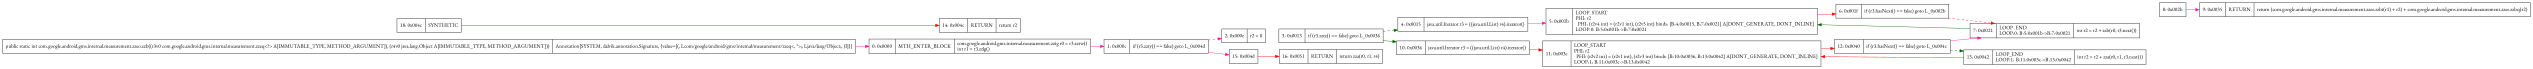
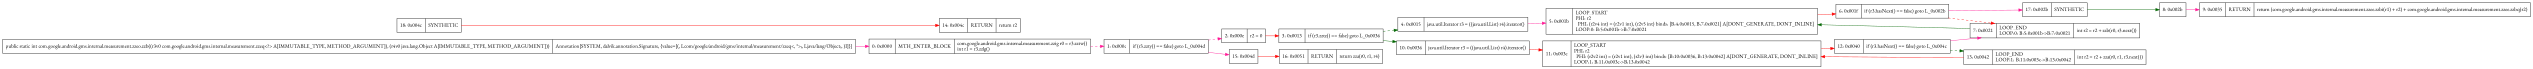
none -> (2055, 10)
none -> (1270, 36)
(1095, 46) -> (1095, 46)
